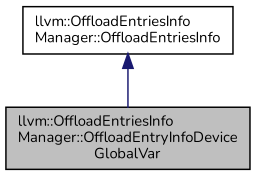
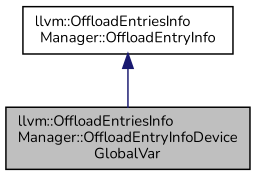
(128, 30) -> (128, 30)
